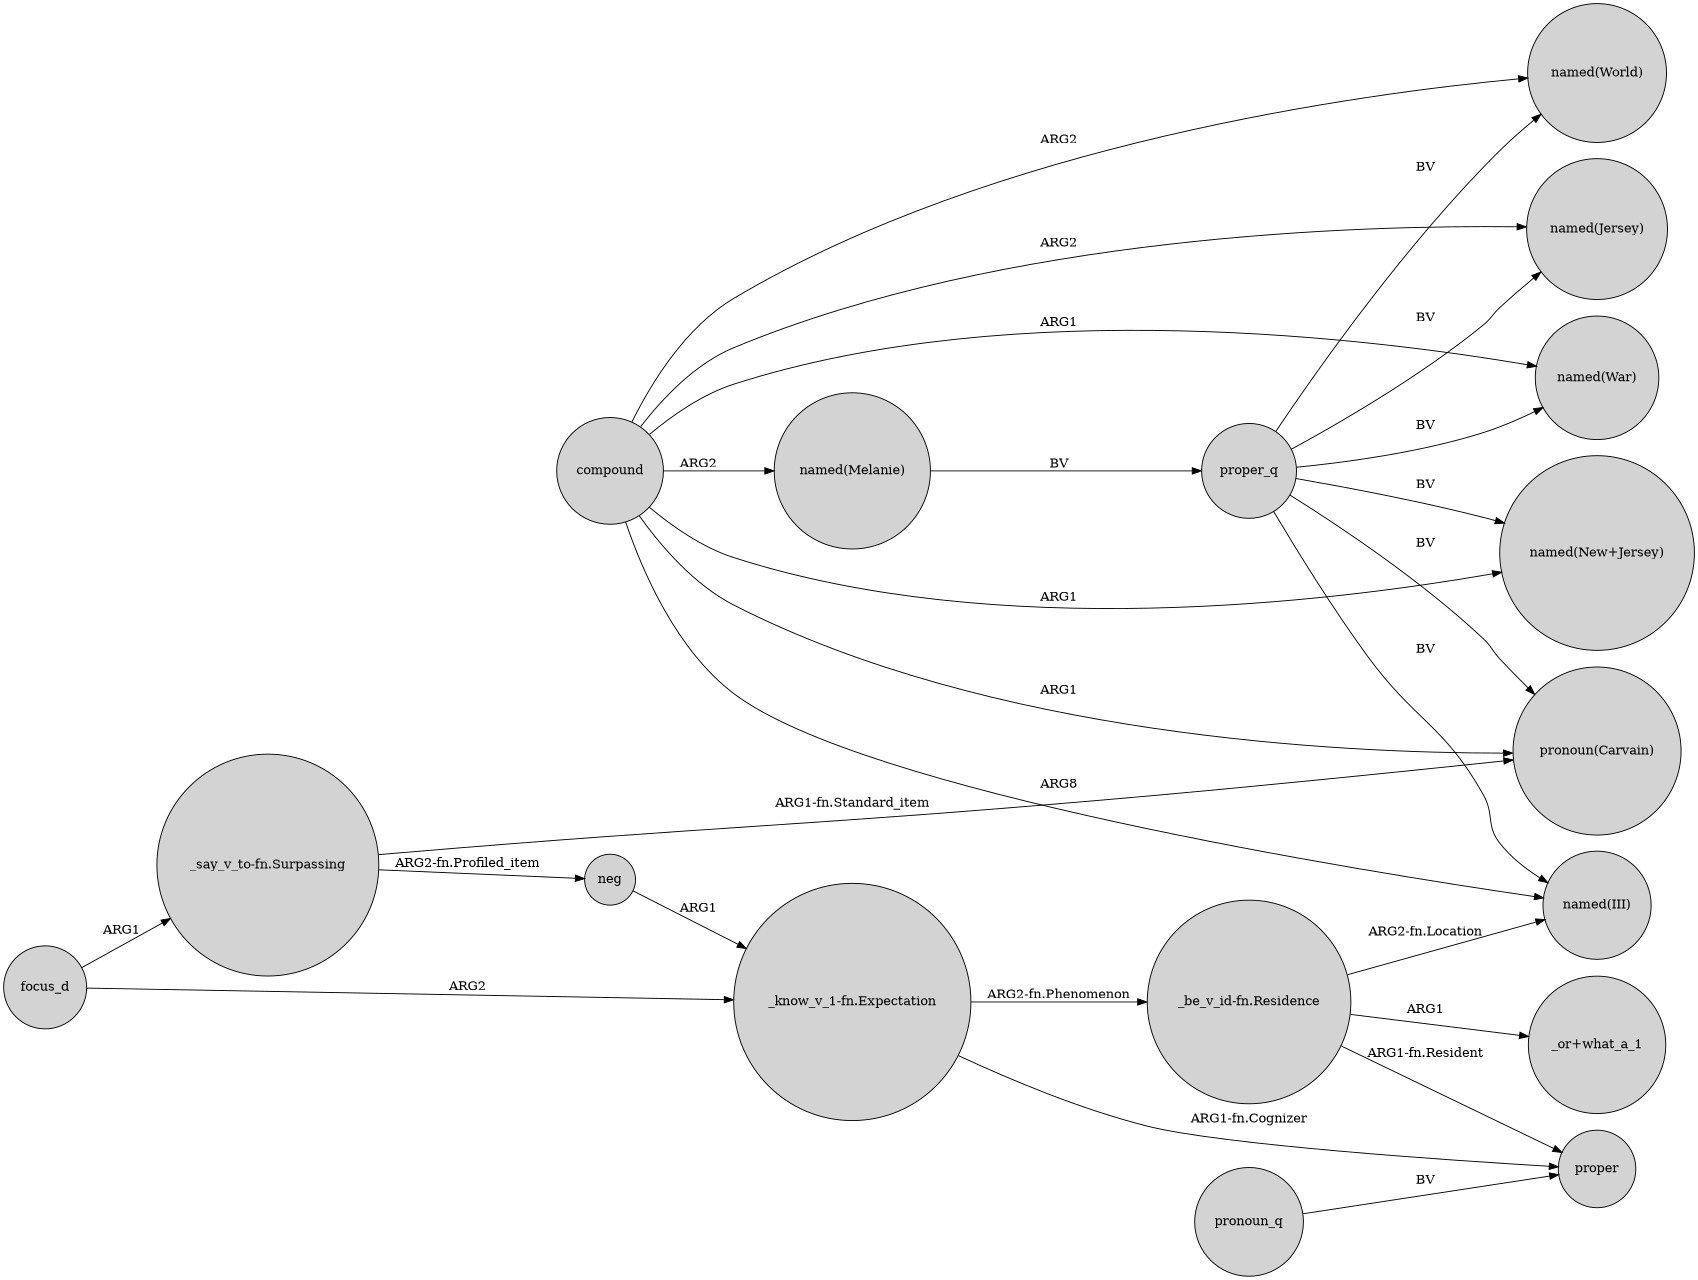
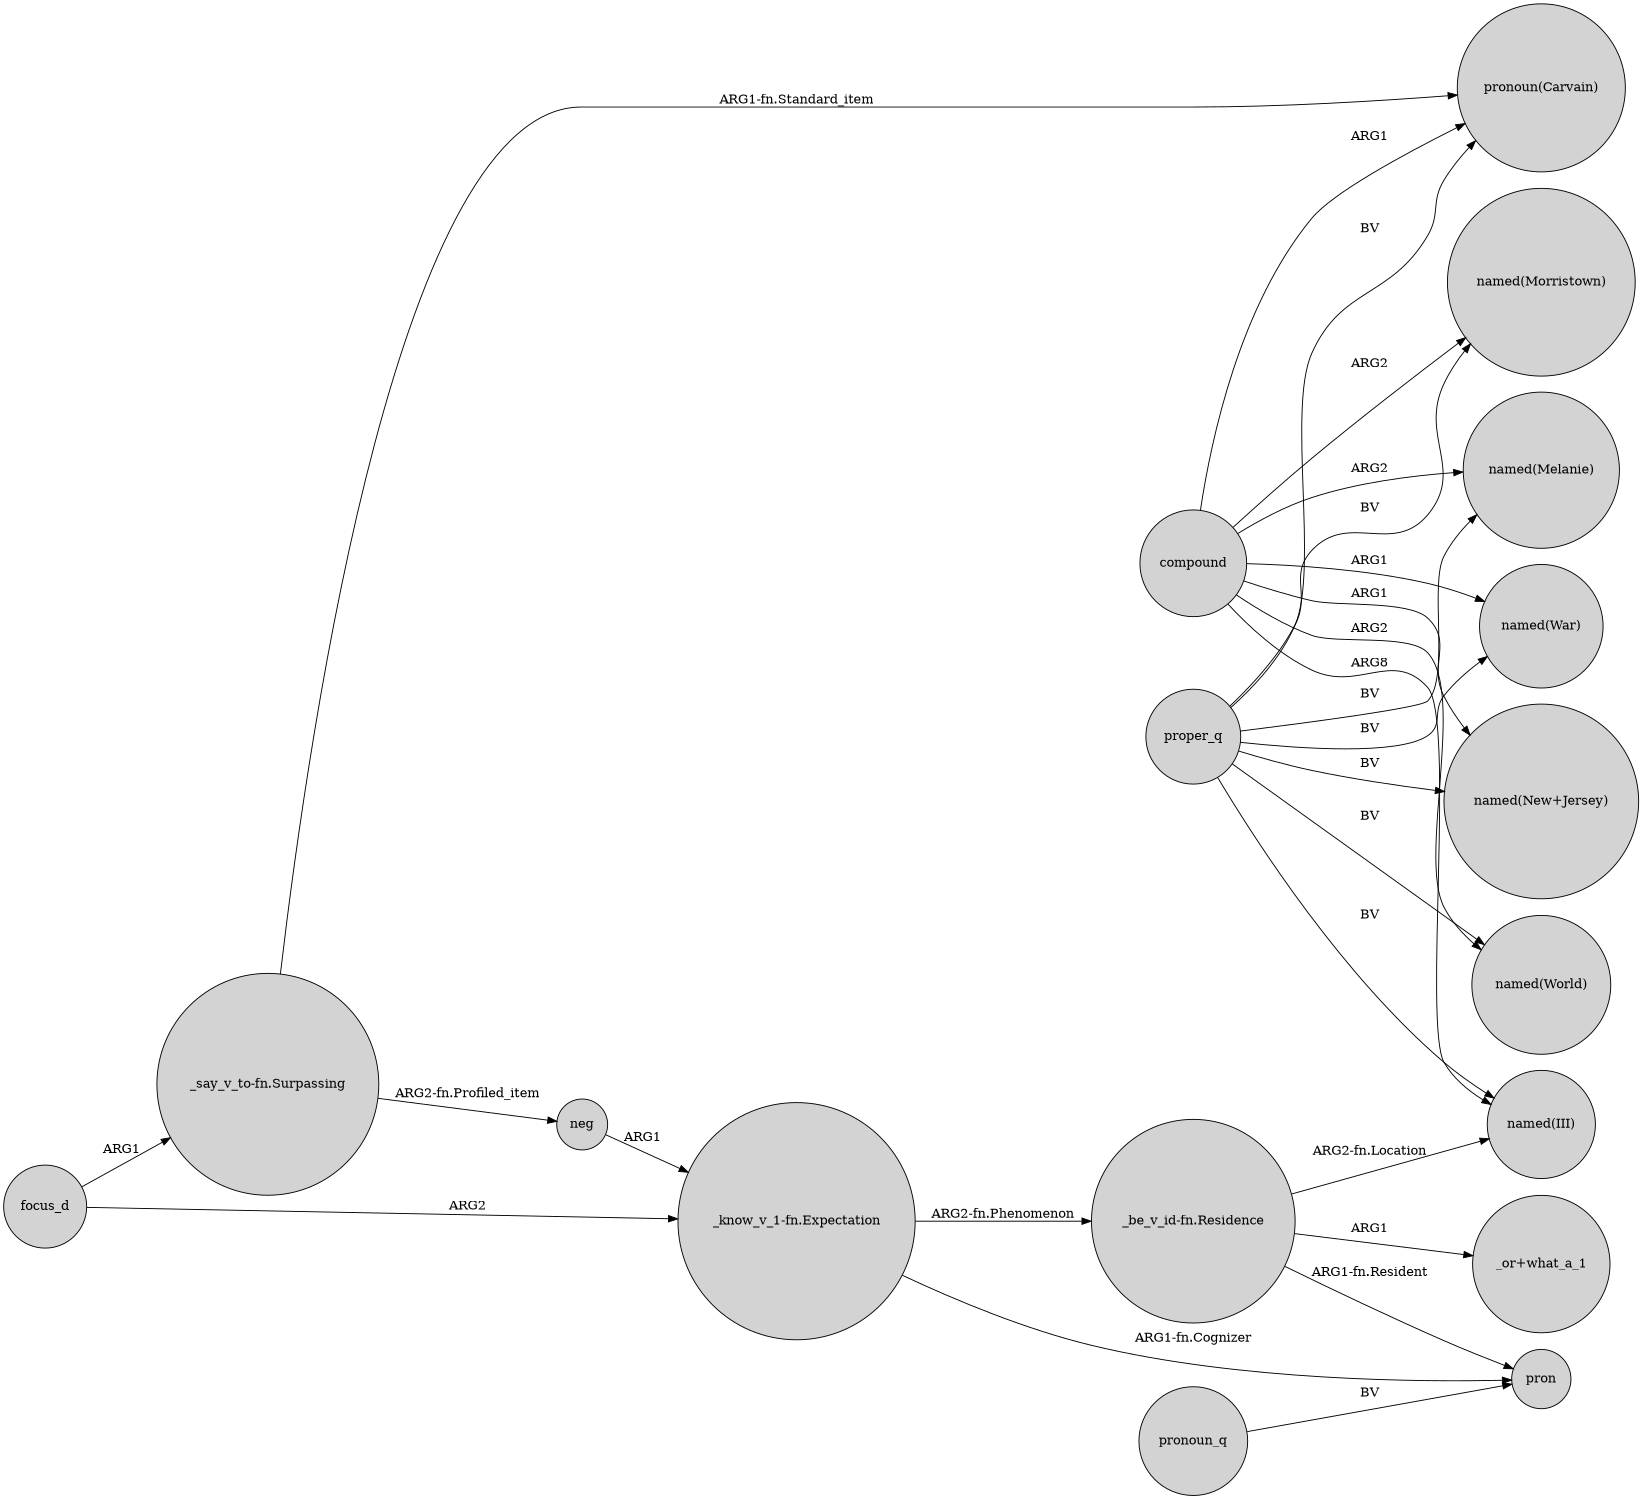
(1597, 229) -> (1541, 282)
(1061, 471) -> (1420, 704)
(1597, 1169) -> (1541, 1379)
